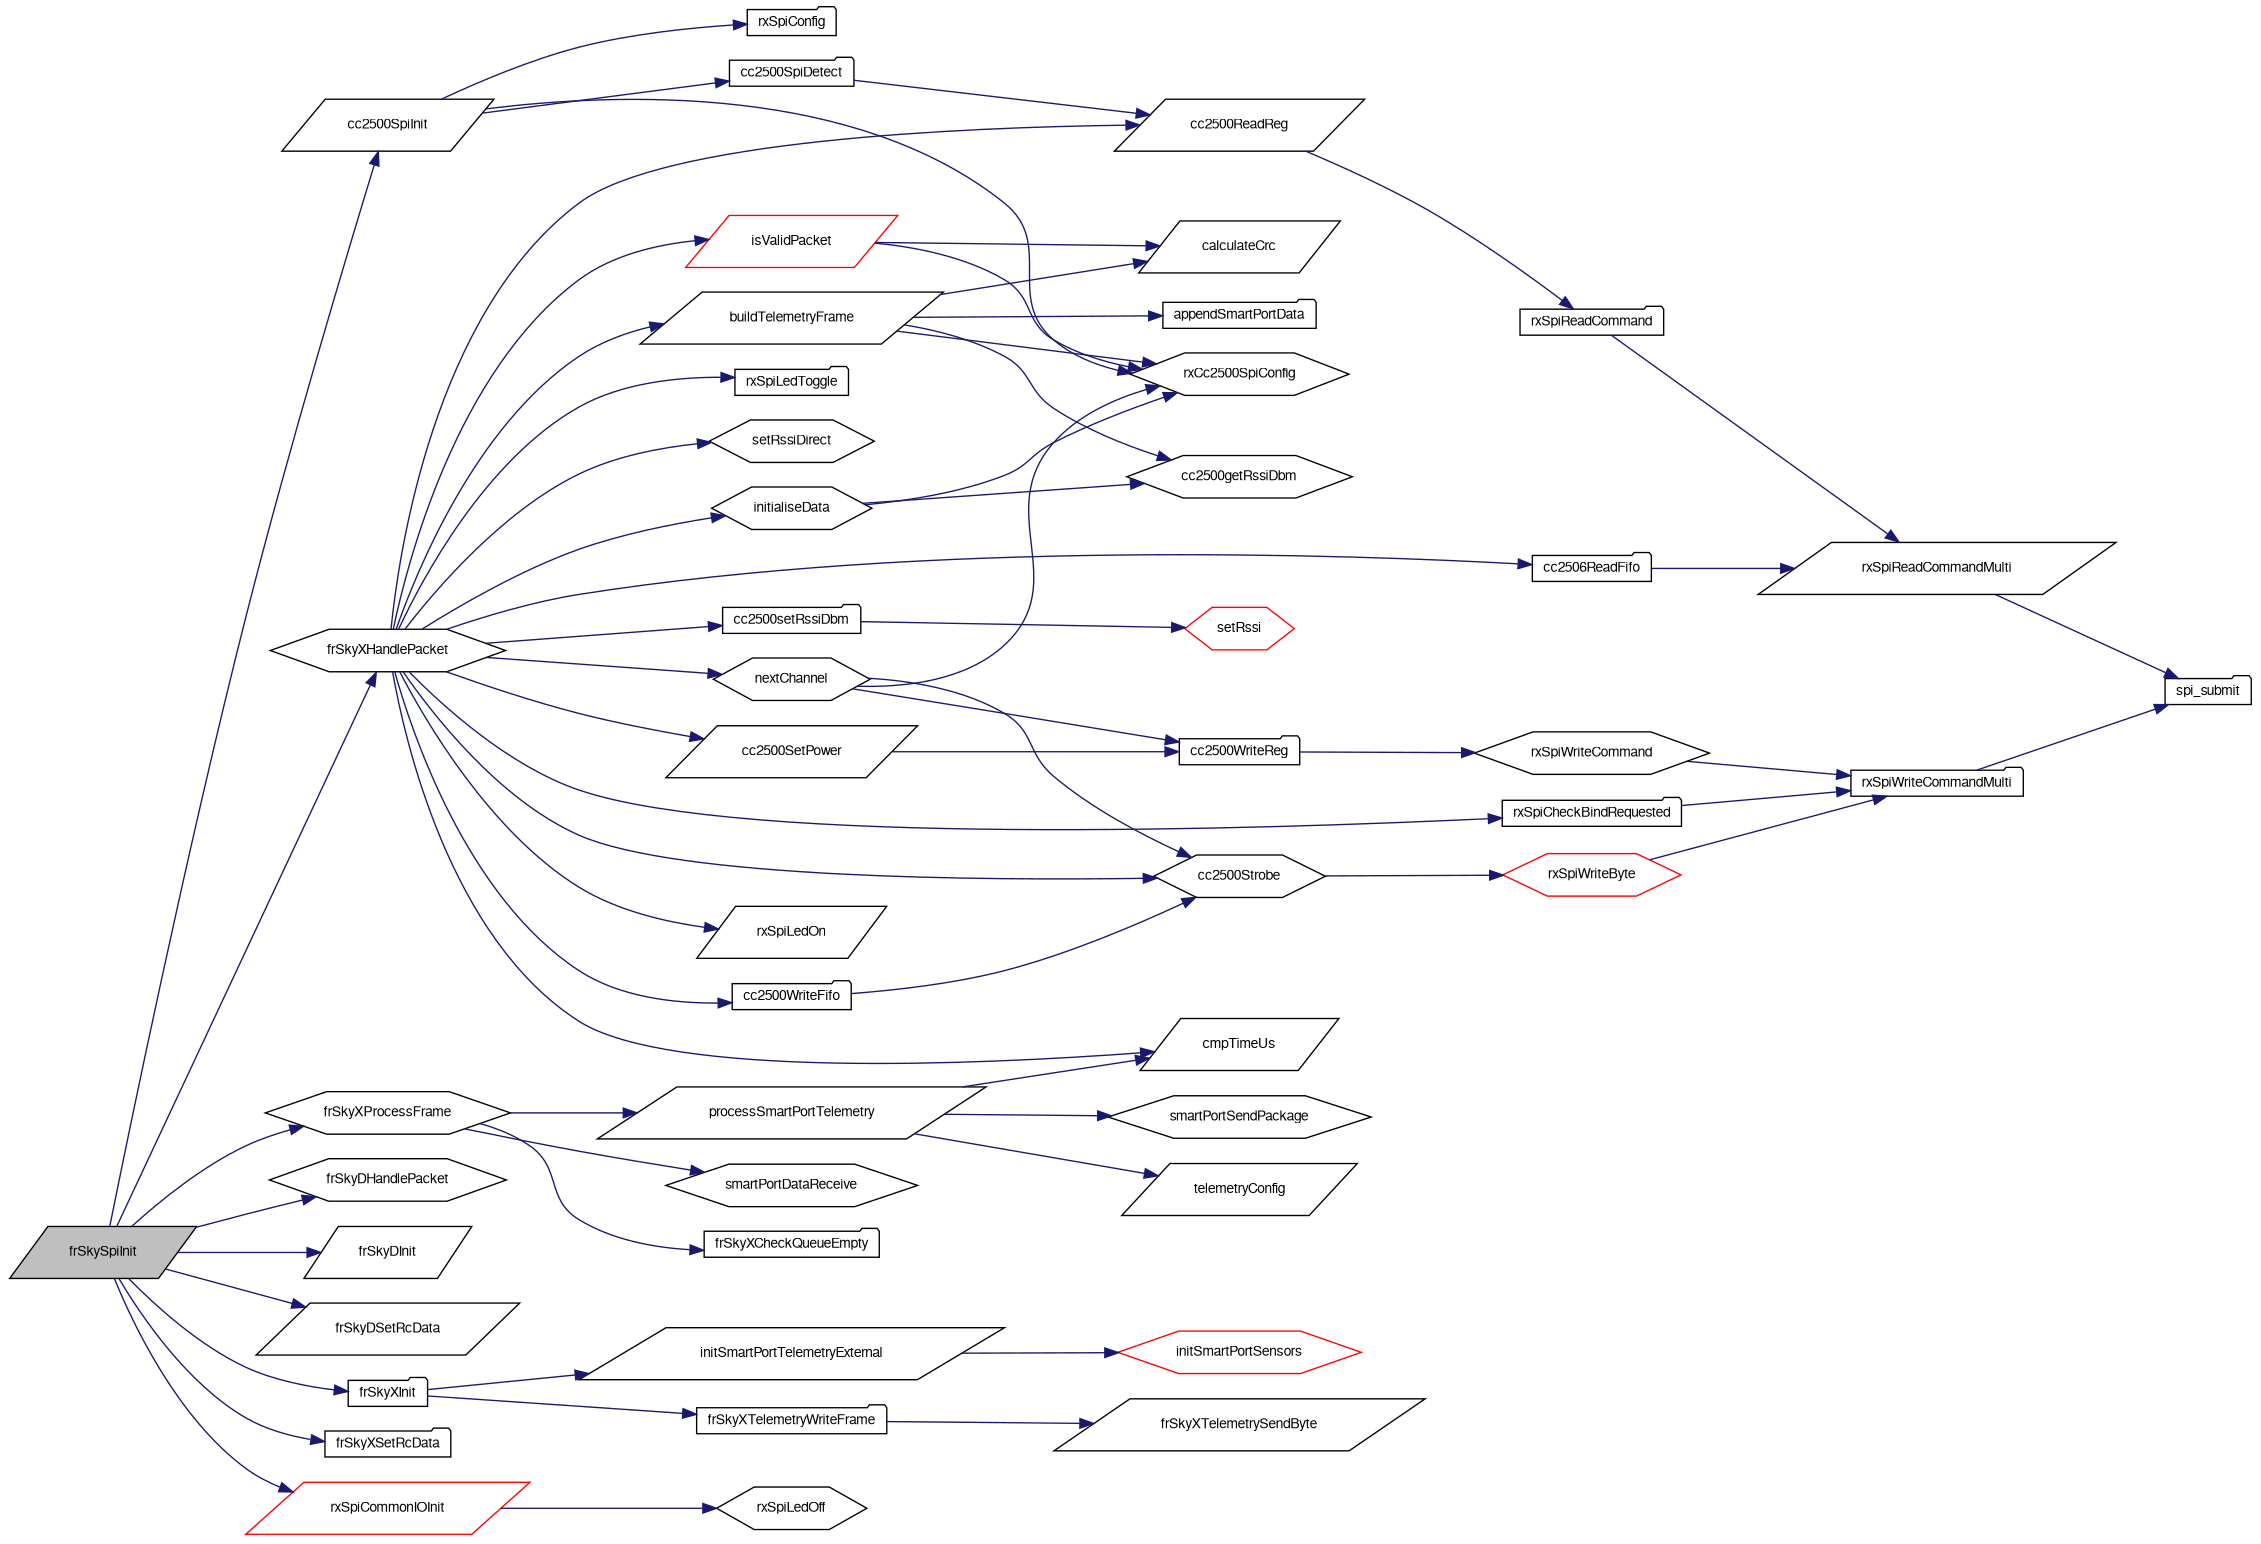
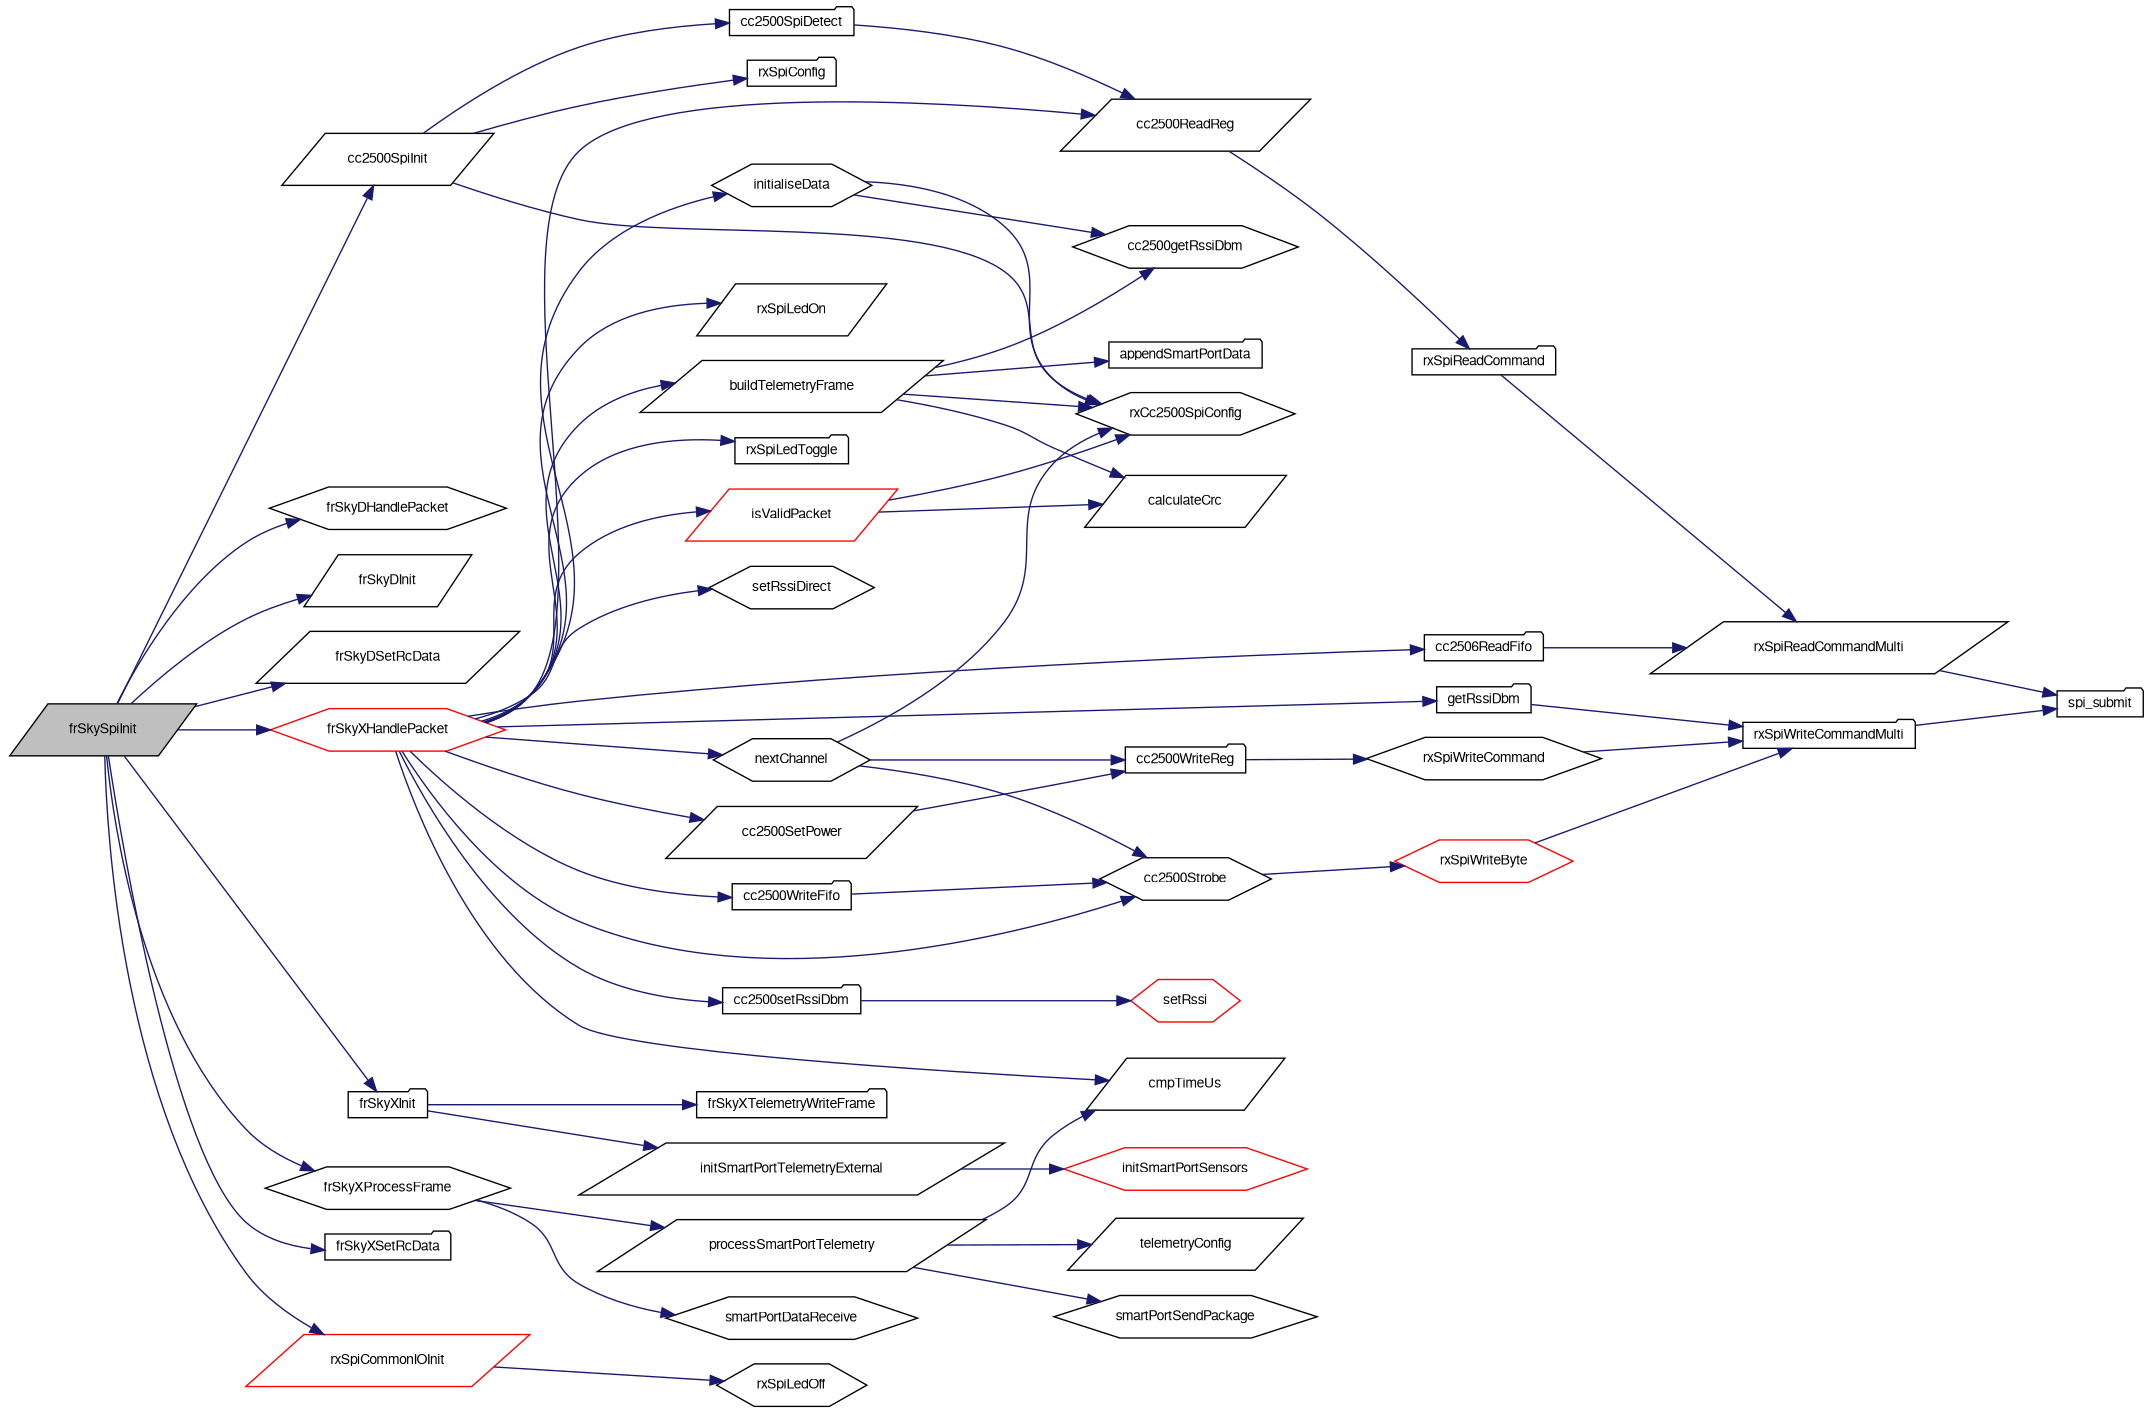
(388, 651) -> (388, 730)
(1592, 813) -> (1484, 700)
(792, 1244) -> none
(1240, 1425) -> none
